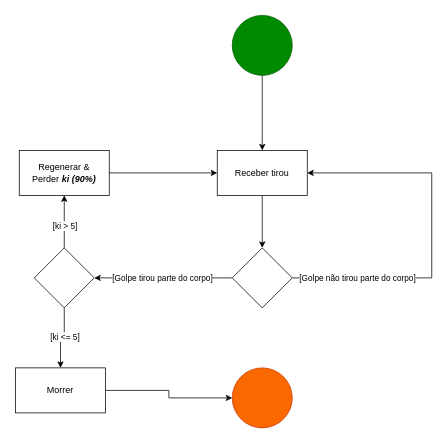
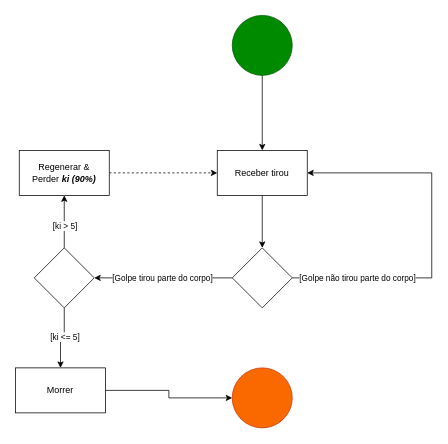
(160, 173) -> (160, 173)
